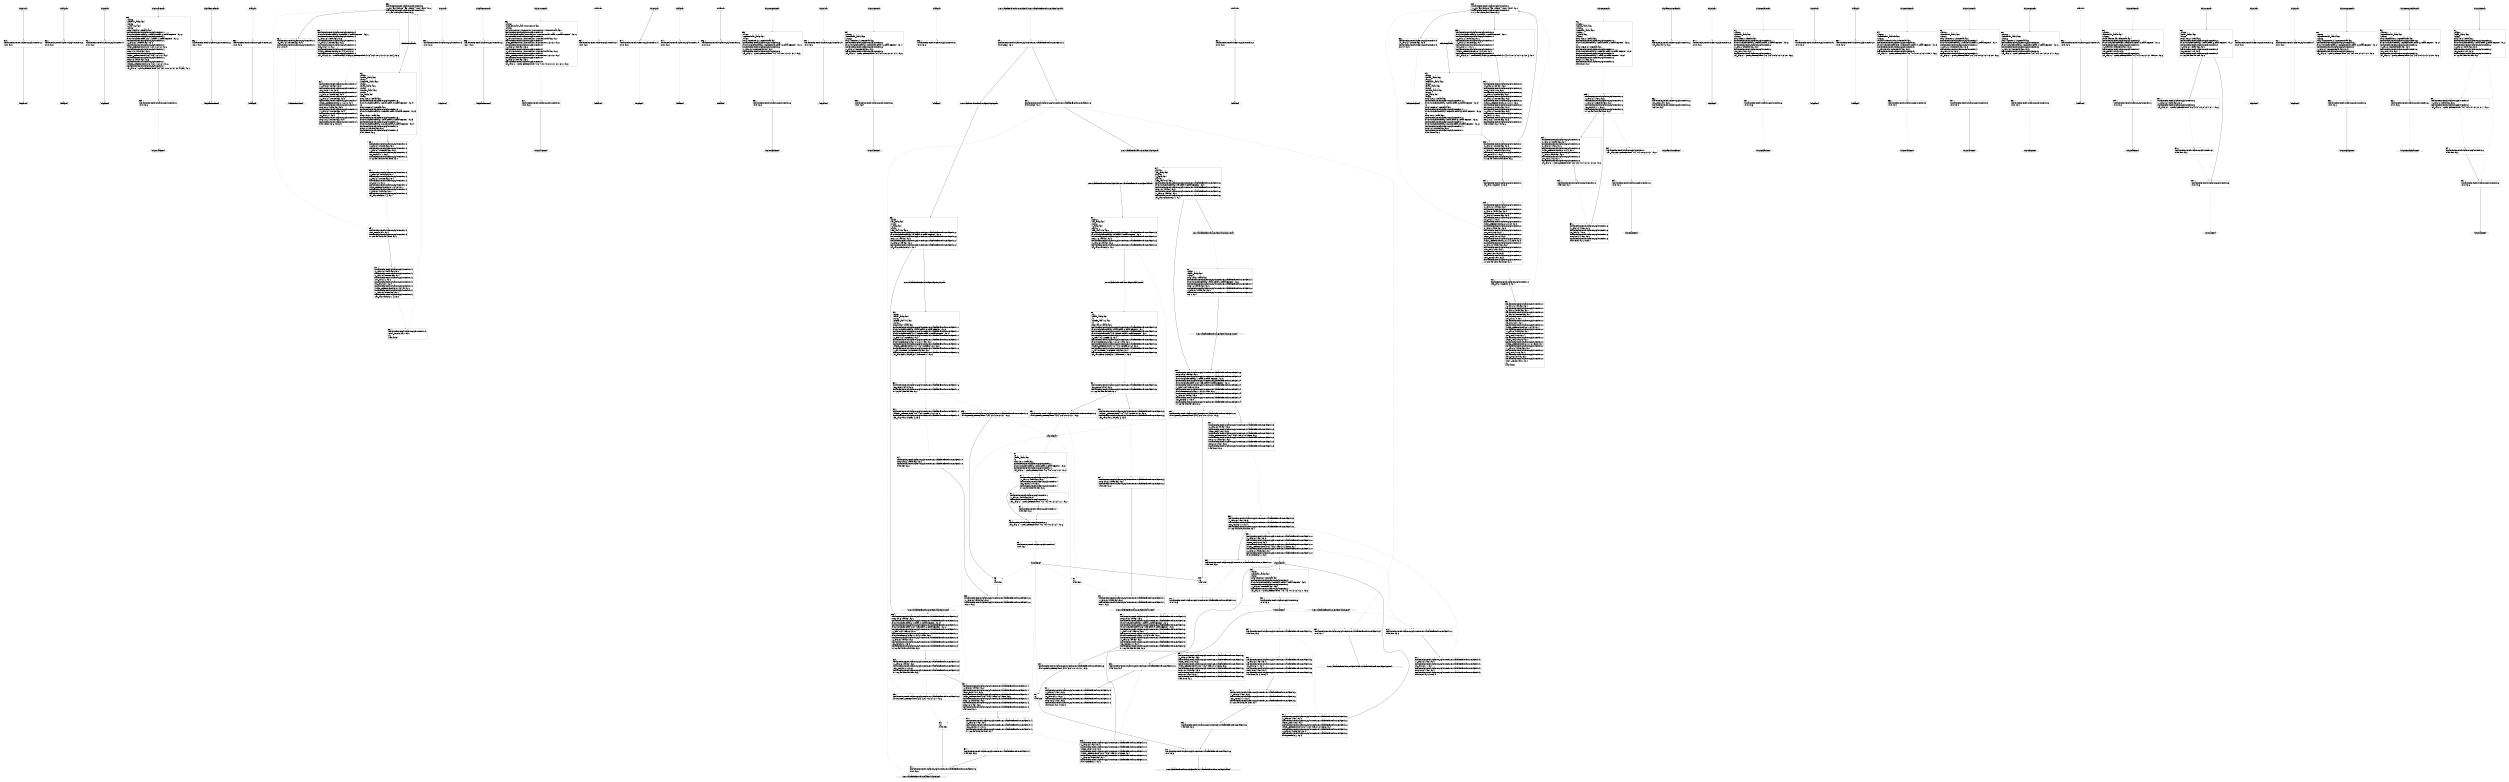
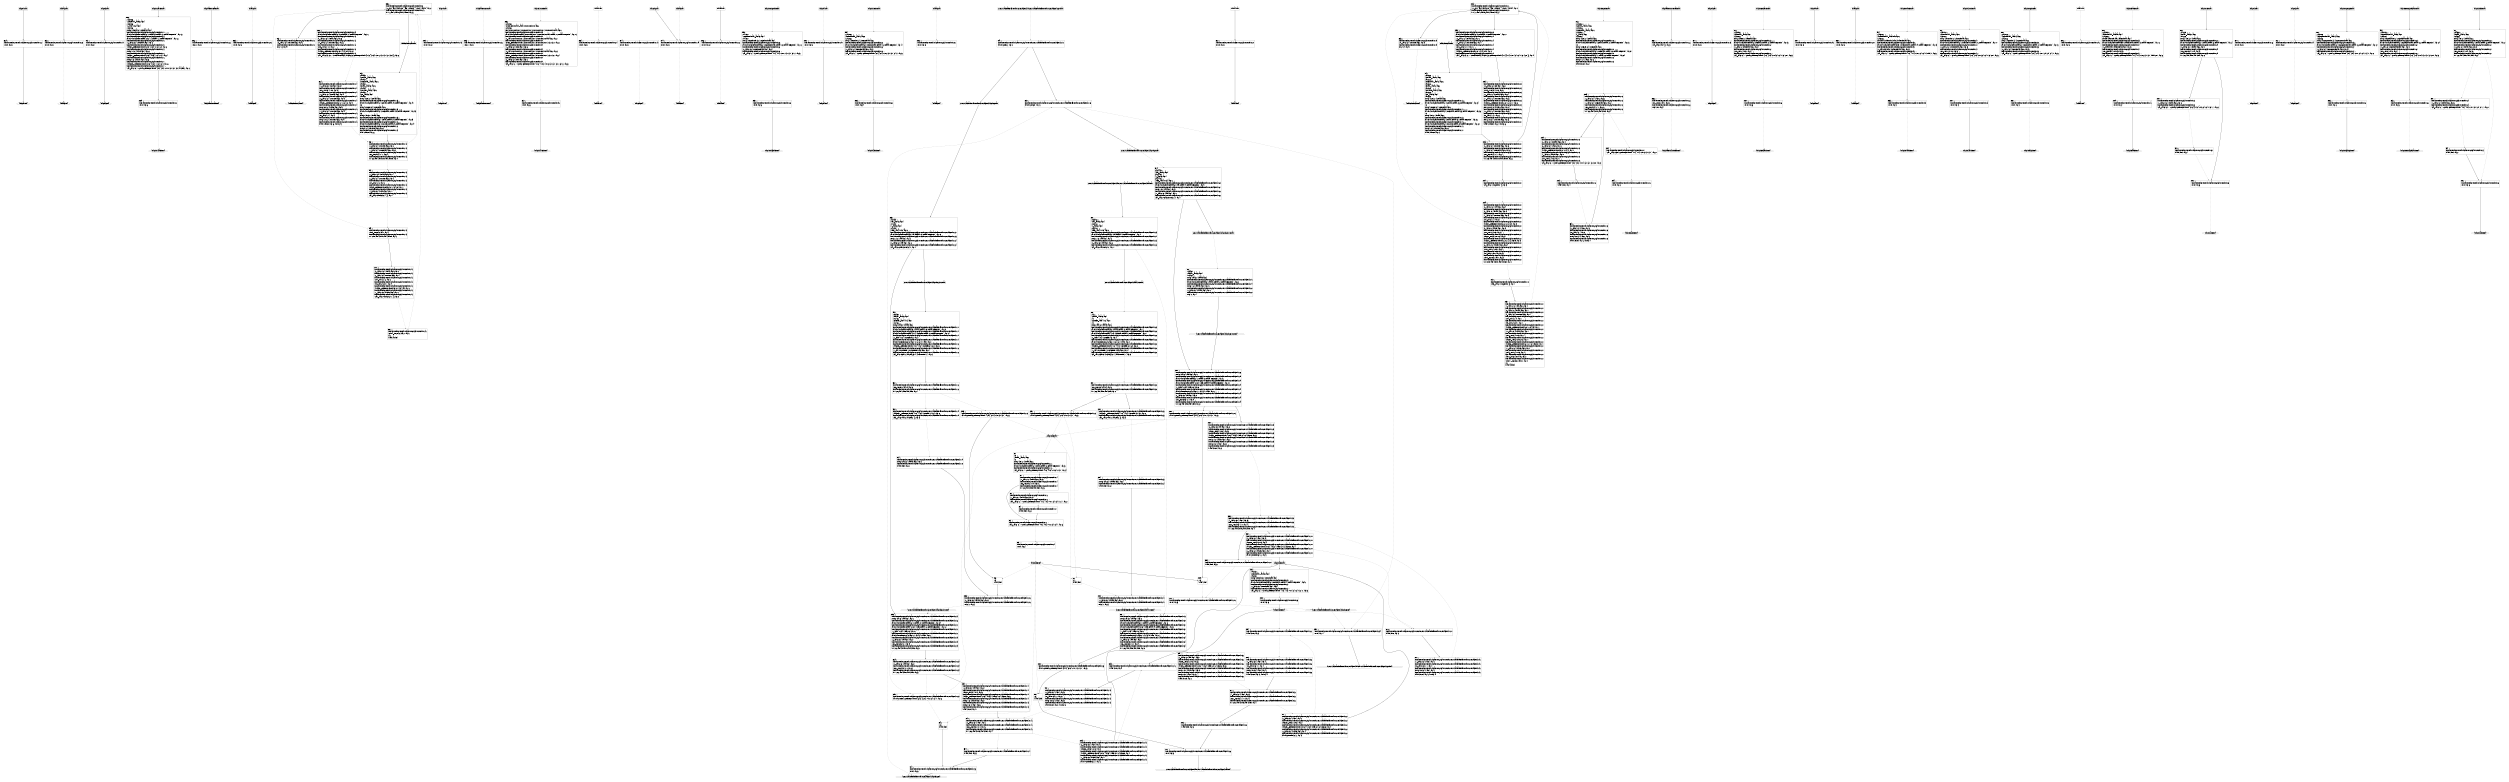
(647, 25) -> (666, 25)
(367, 133) -> (367, 133)
